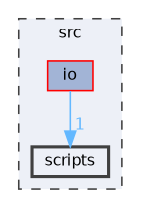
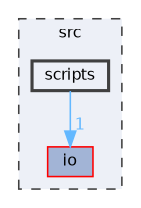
(70, 111) -> (70, 111)
